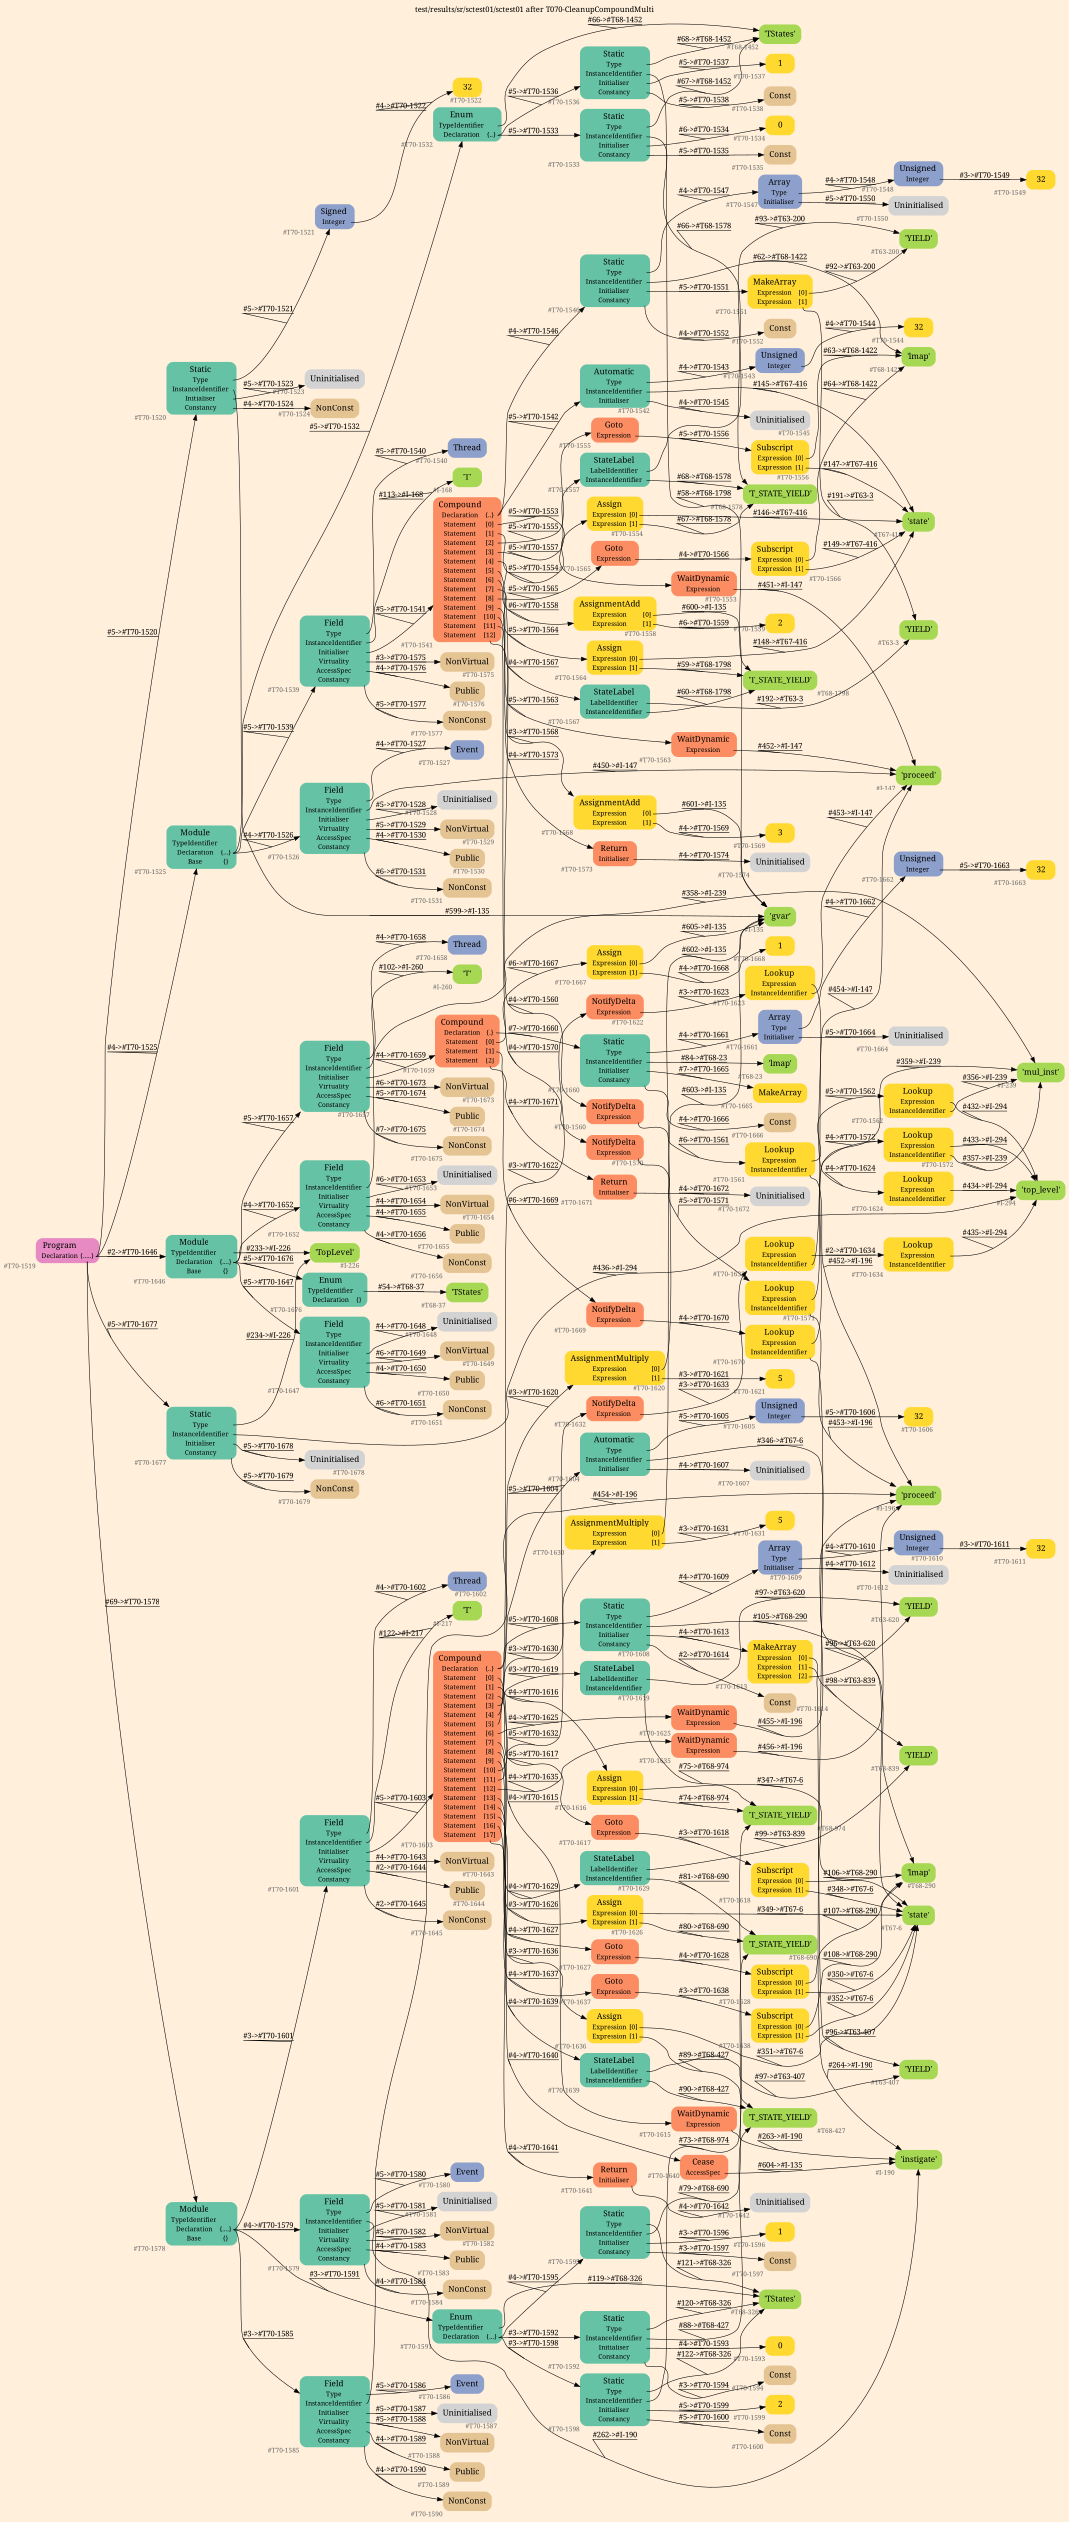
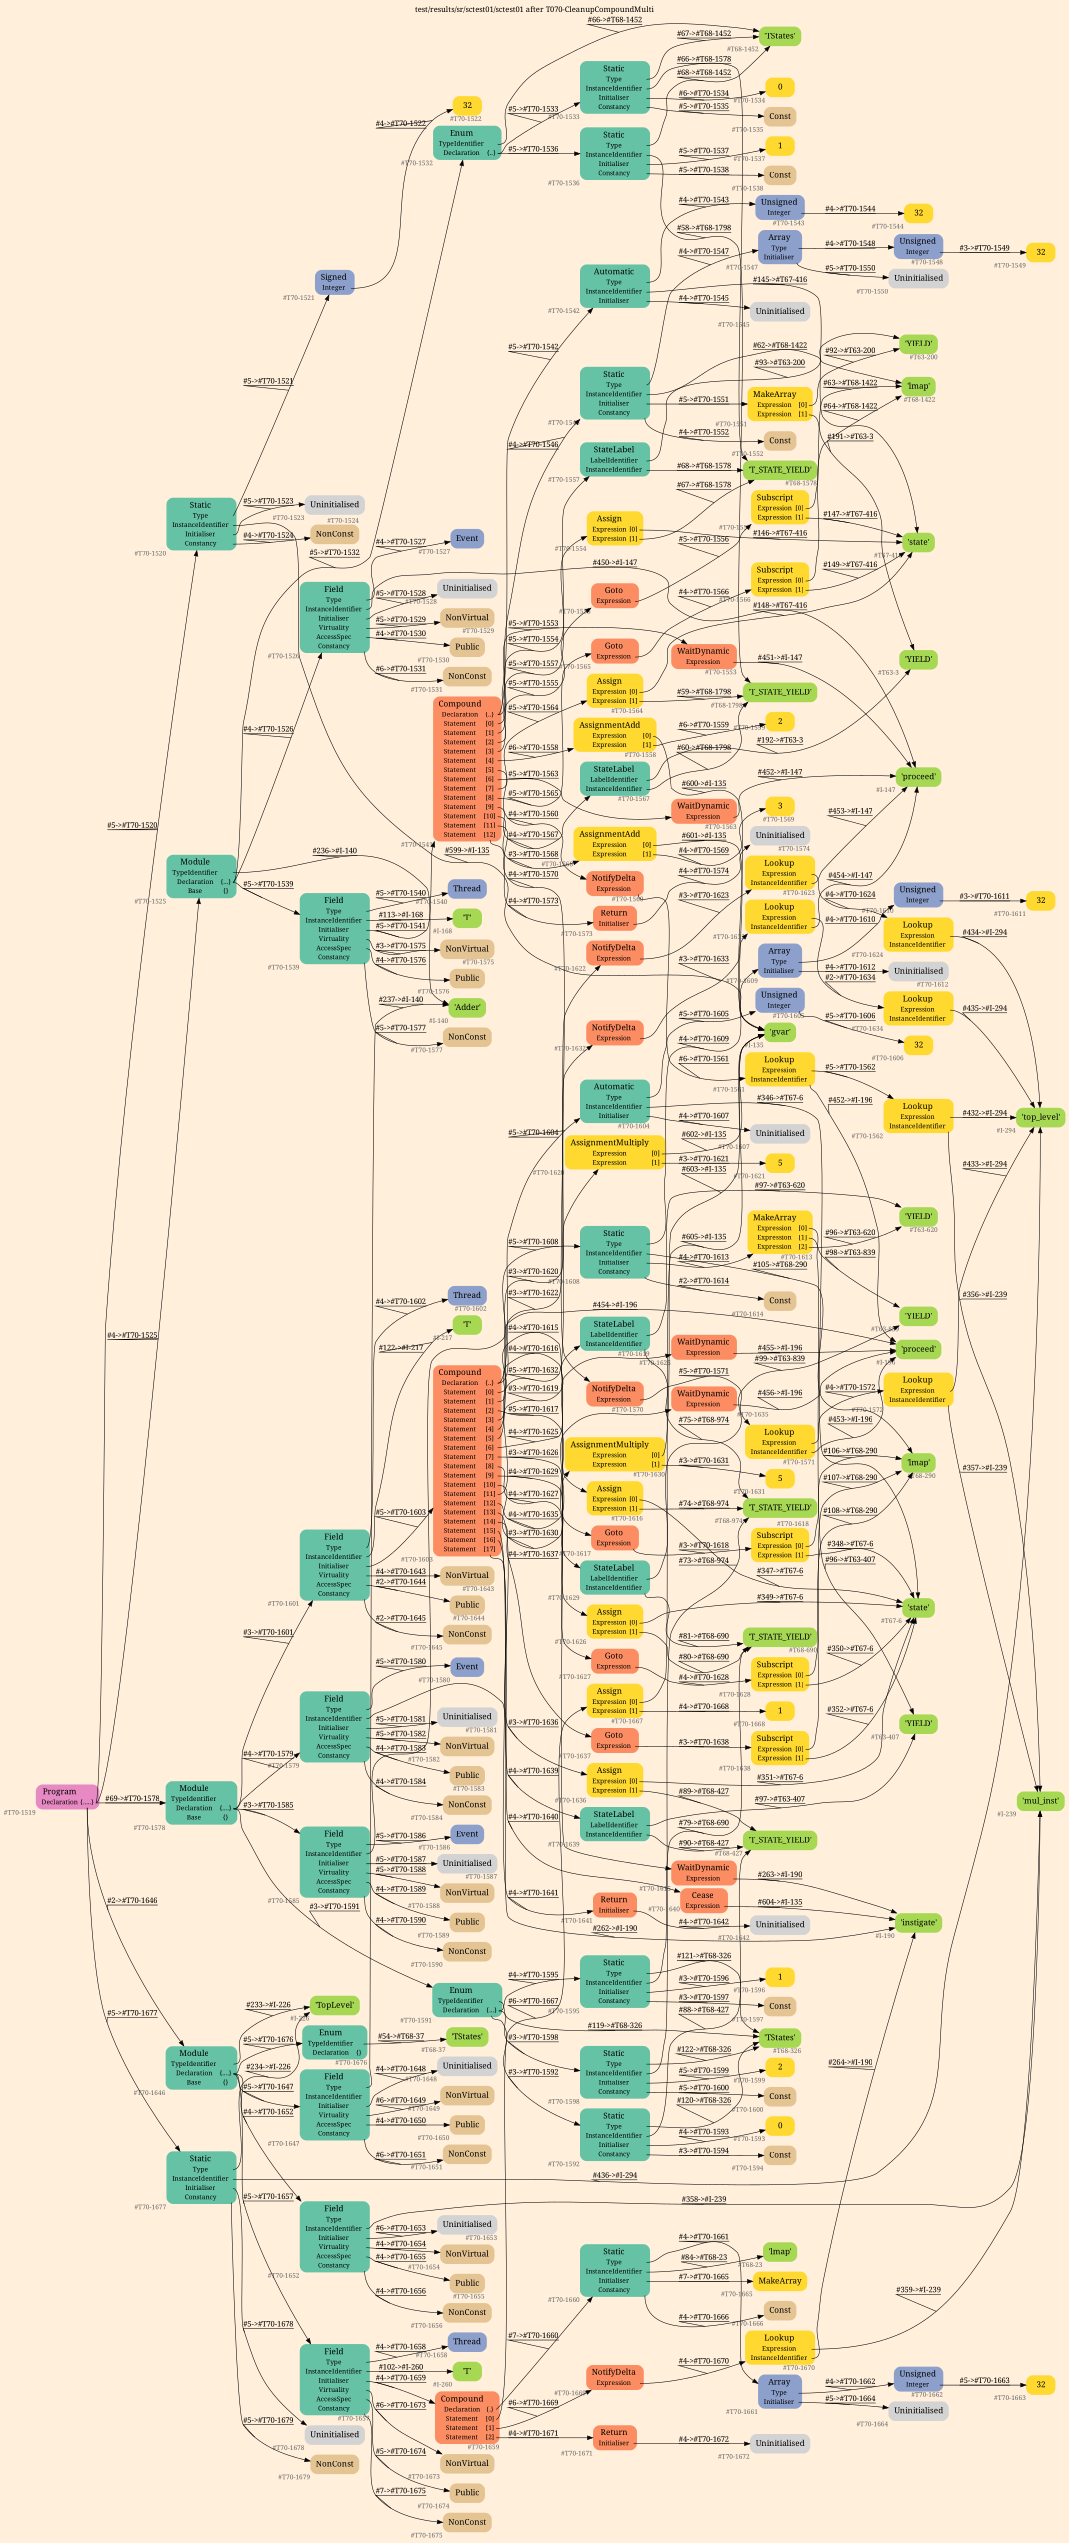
none -> (467, 1008)
(703, 2173) -> (703, 1906)
